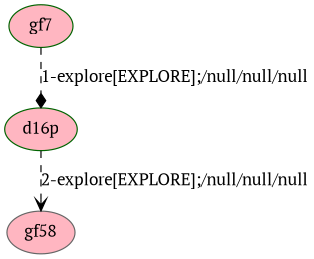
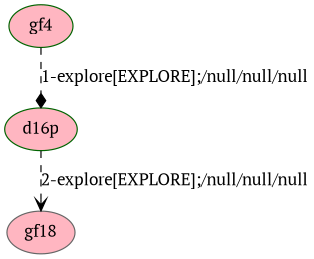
(41, 26) -> (41, 26)
(41, 232) -> (41, 232)
